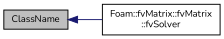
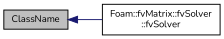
(161, 20) -> (161, 20)
